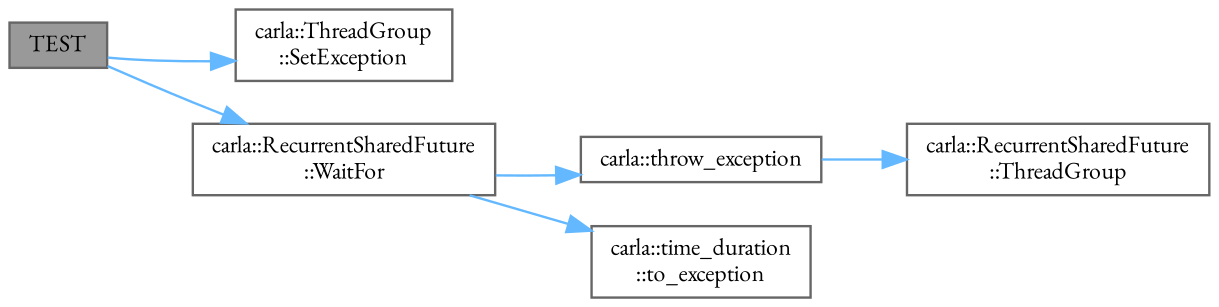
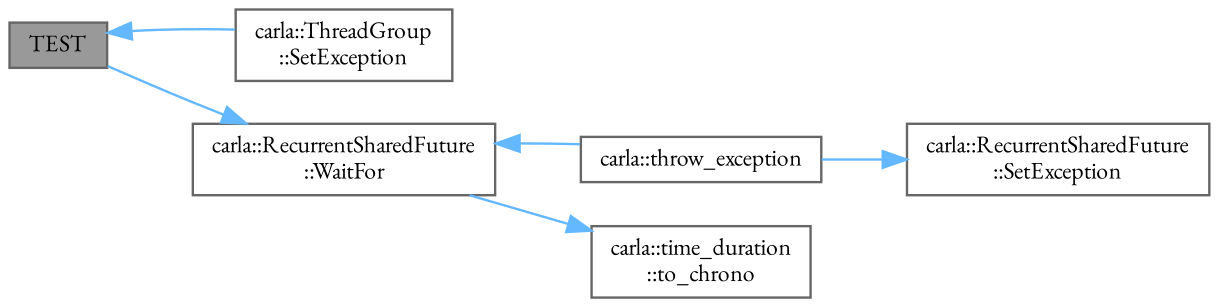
(159, 61) -> (184, 29)
(1058, 159) -> (1058, 159)
(526, 176) -> (550, 144)
(701, 262) -> (701, 262)
